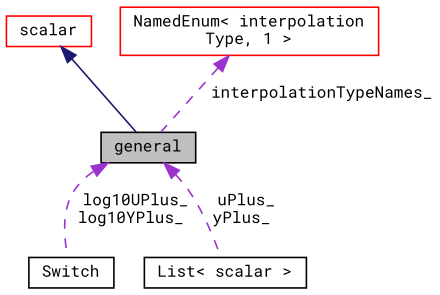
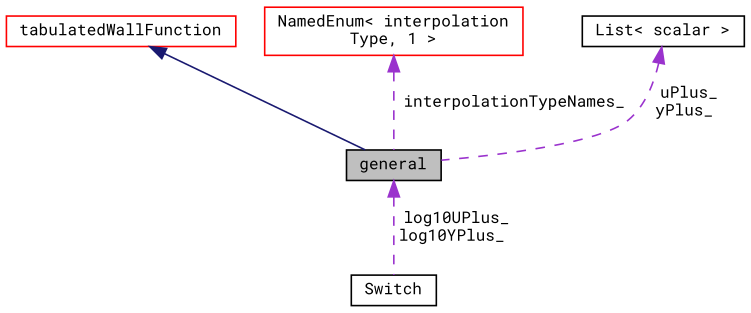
(49, 31) -> (121, 31)
(202, 213) -> (569, 142)
